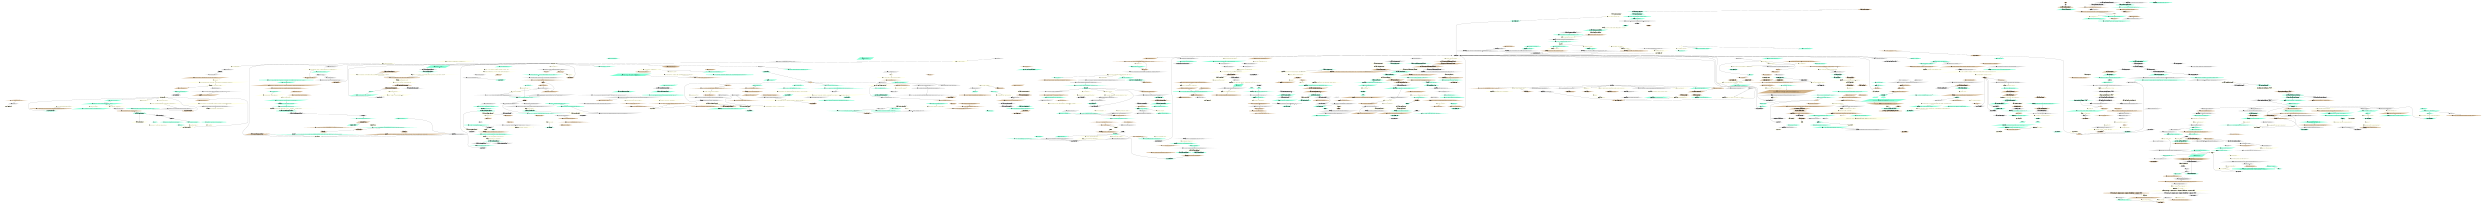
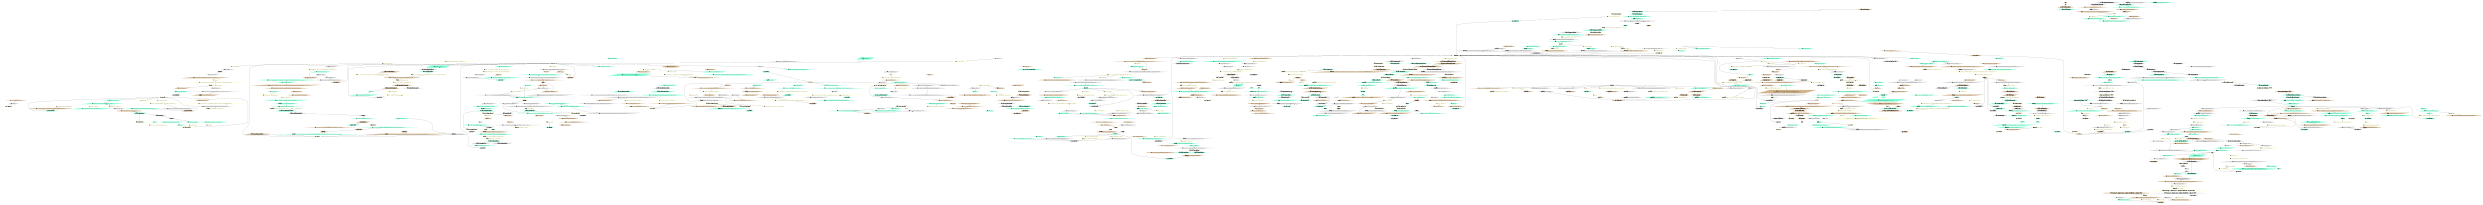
none -> (501, 78)
(1588, 92) -> (1588, 92)
(2255, 109) -> none
